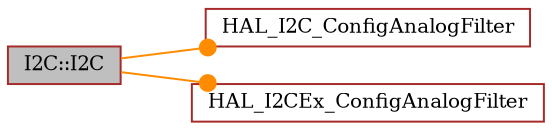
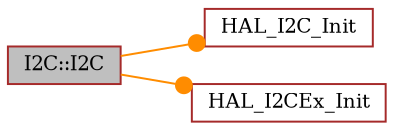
(368, 28) -> (289, 28)
(368, 103) -> (289, 103)
